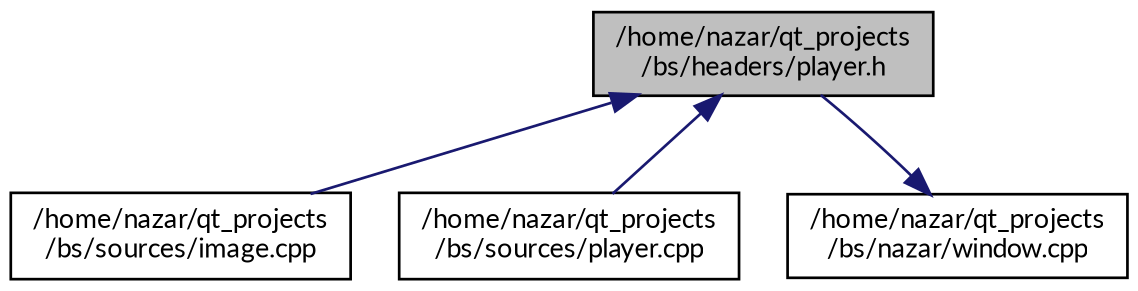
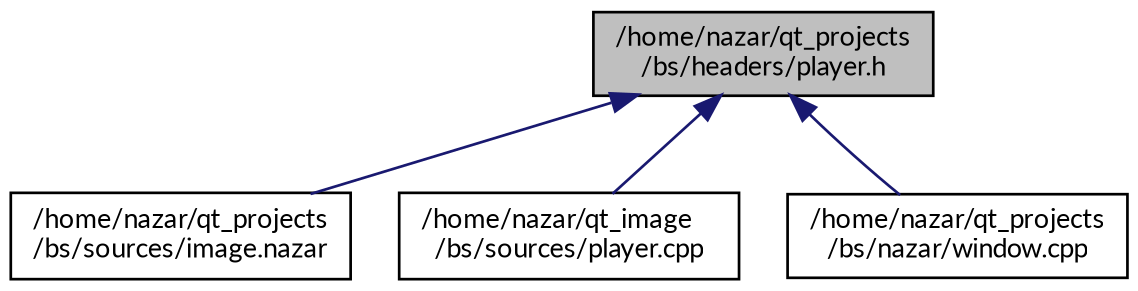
(867, 134) -> (854, 156)
(181, 236) -> (181, 236)
(569, 236) -> (569, 236)
